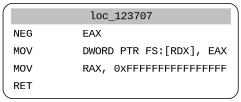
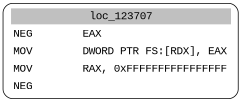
(48, 86) -> (48, 86)
